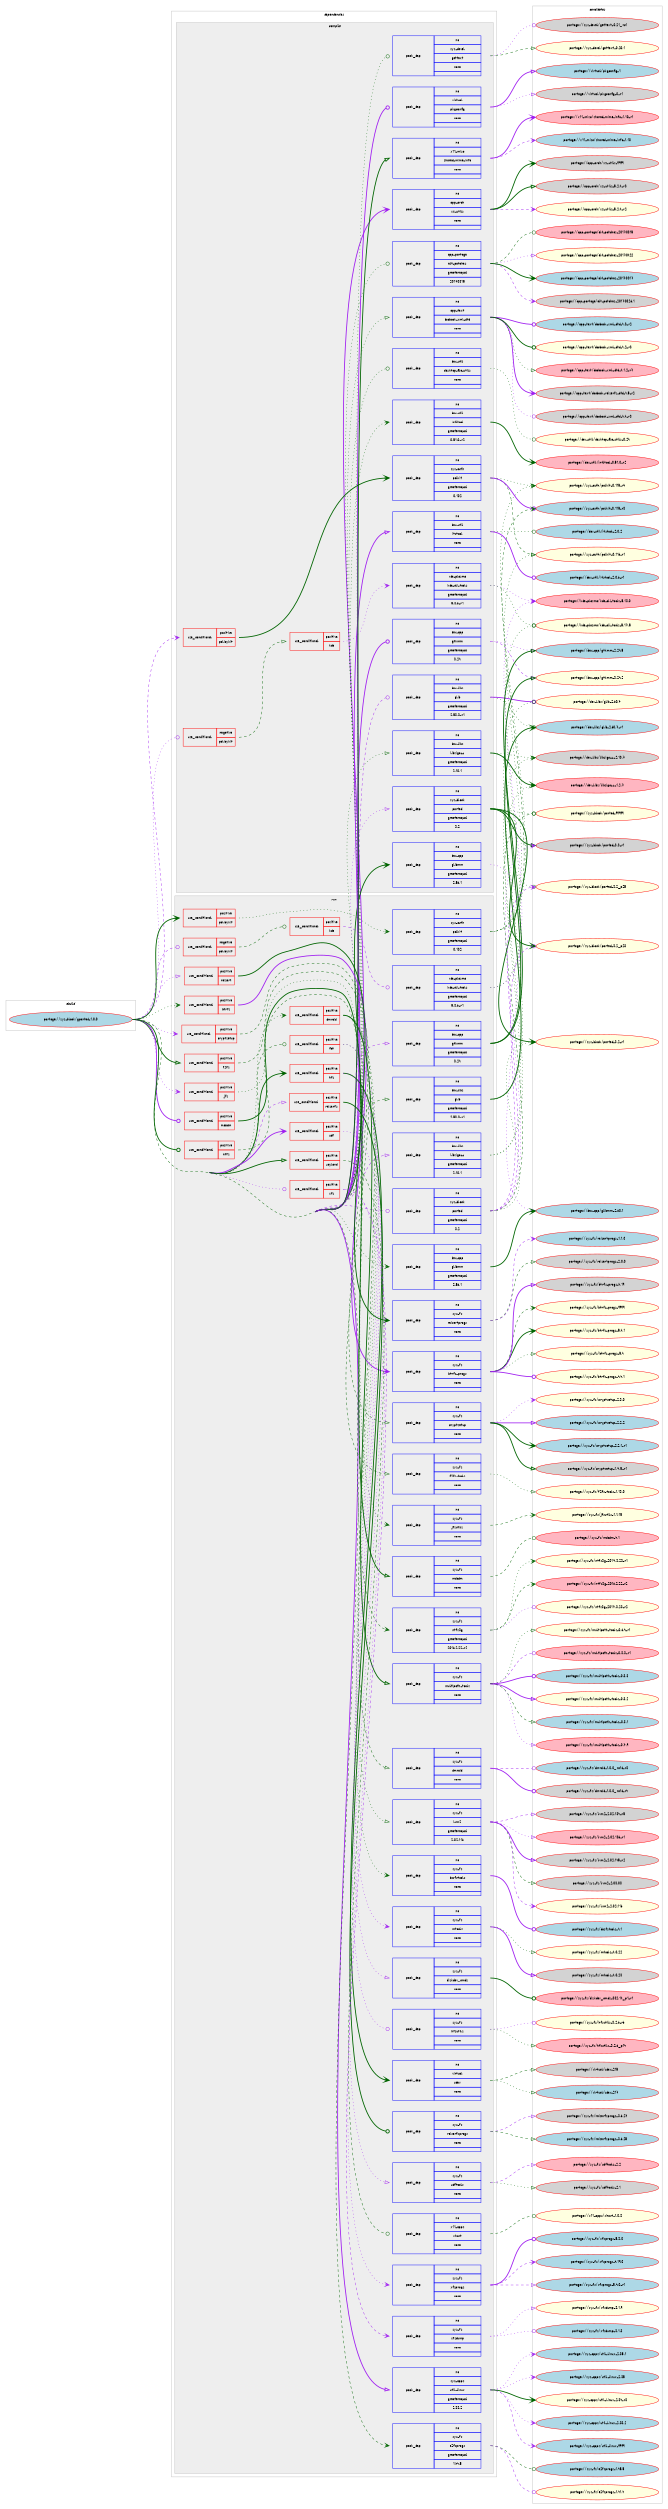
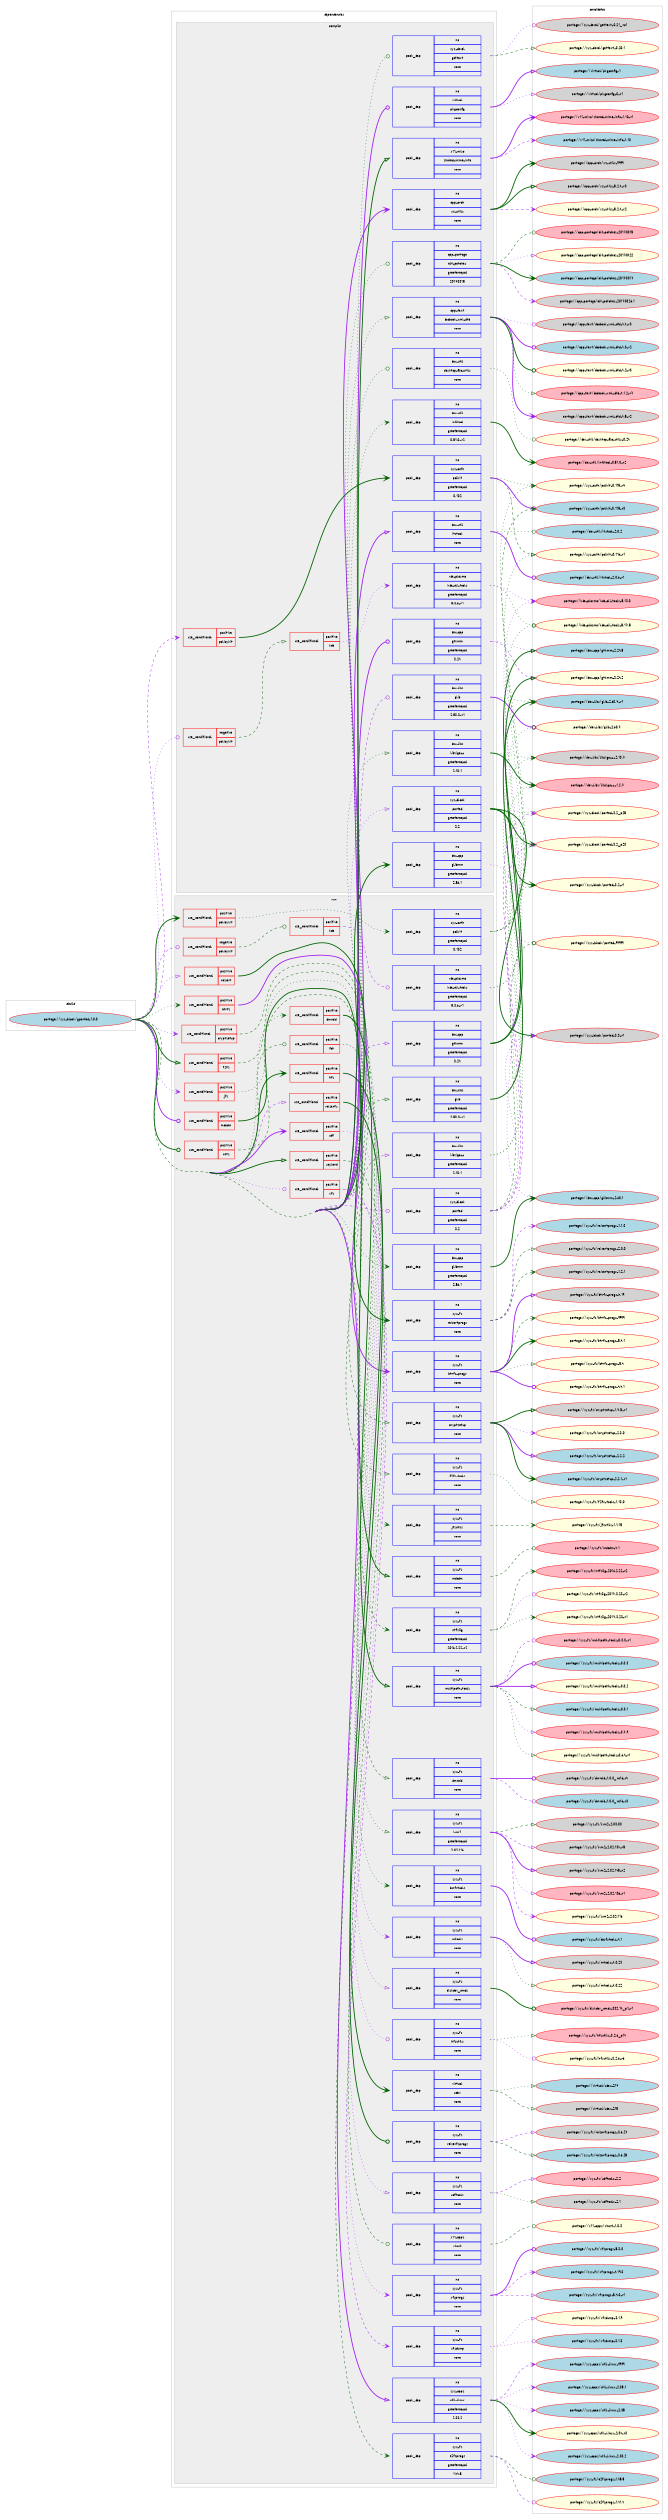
(597, 394) -> (597, 417)
none -> (597, 1272)
